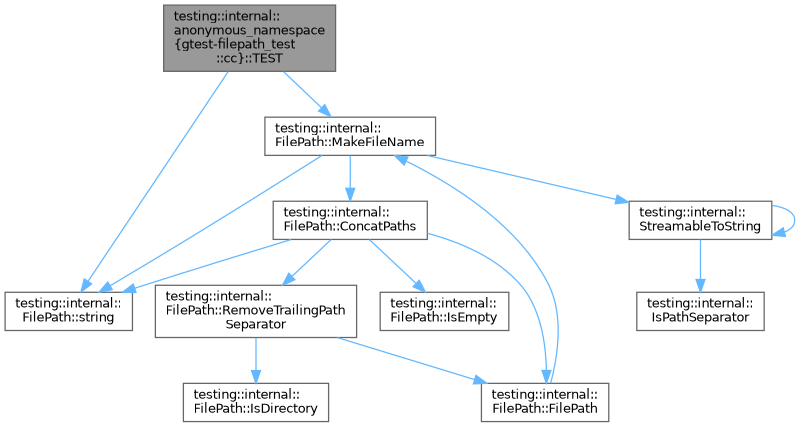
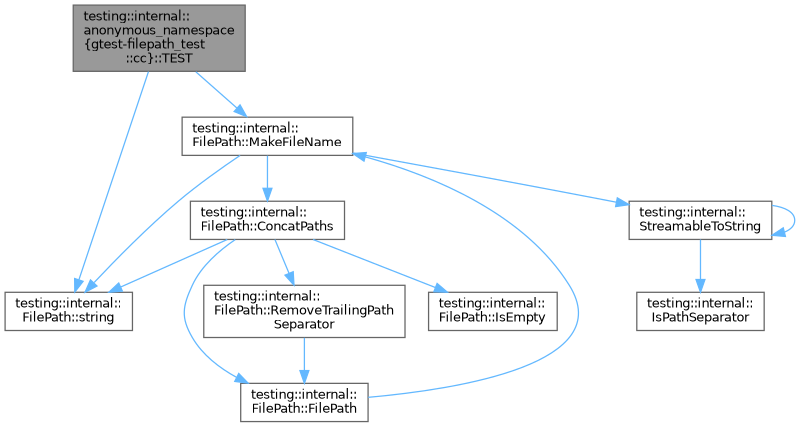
(256, 402) -> none
